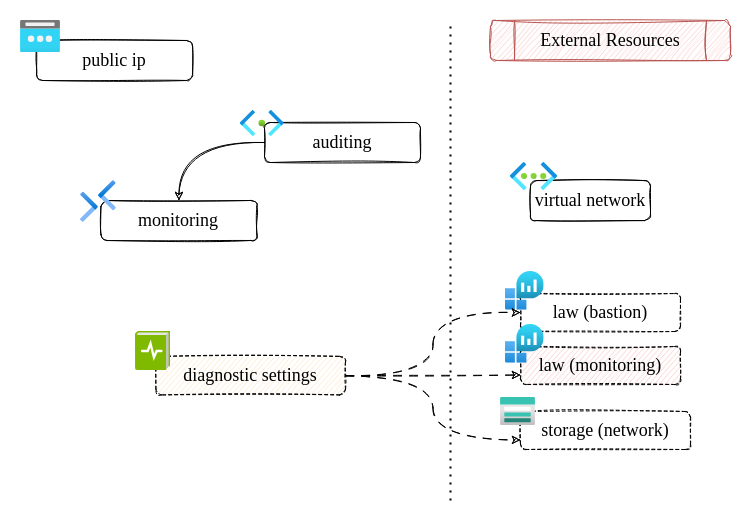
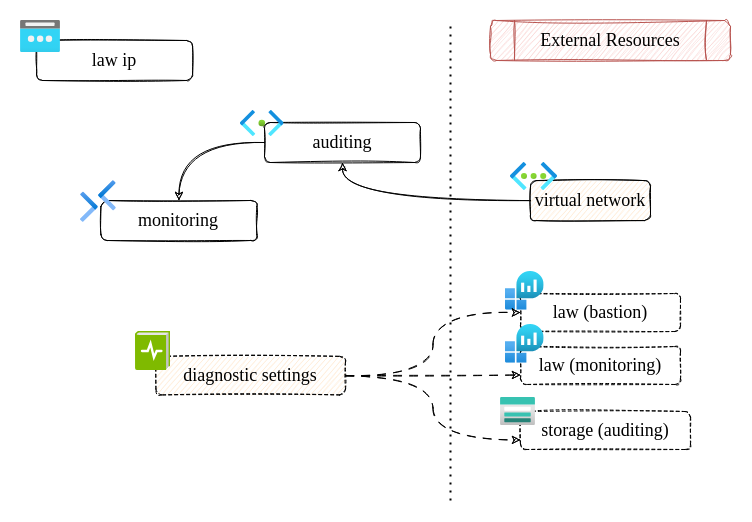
(115, 61) -> (115, 61)
none -> (432, 197)
(591, 201) -> (591, 201)
(601, 366) -> (601, 366)
(606, 431) -> (606, 431)
